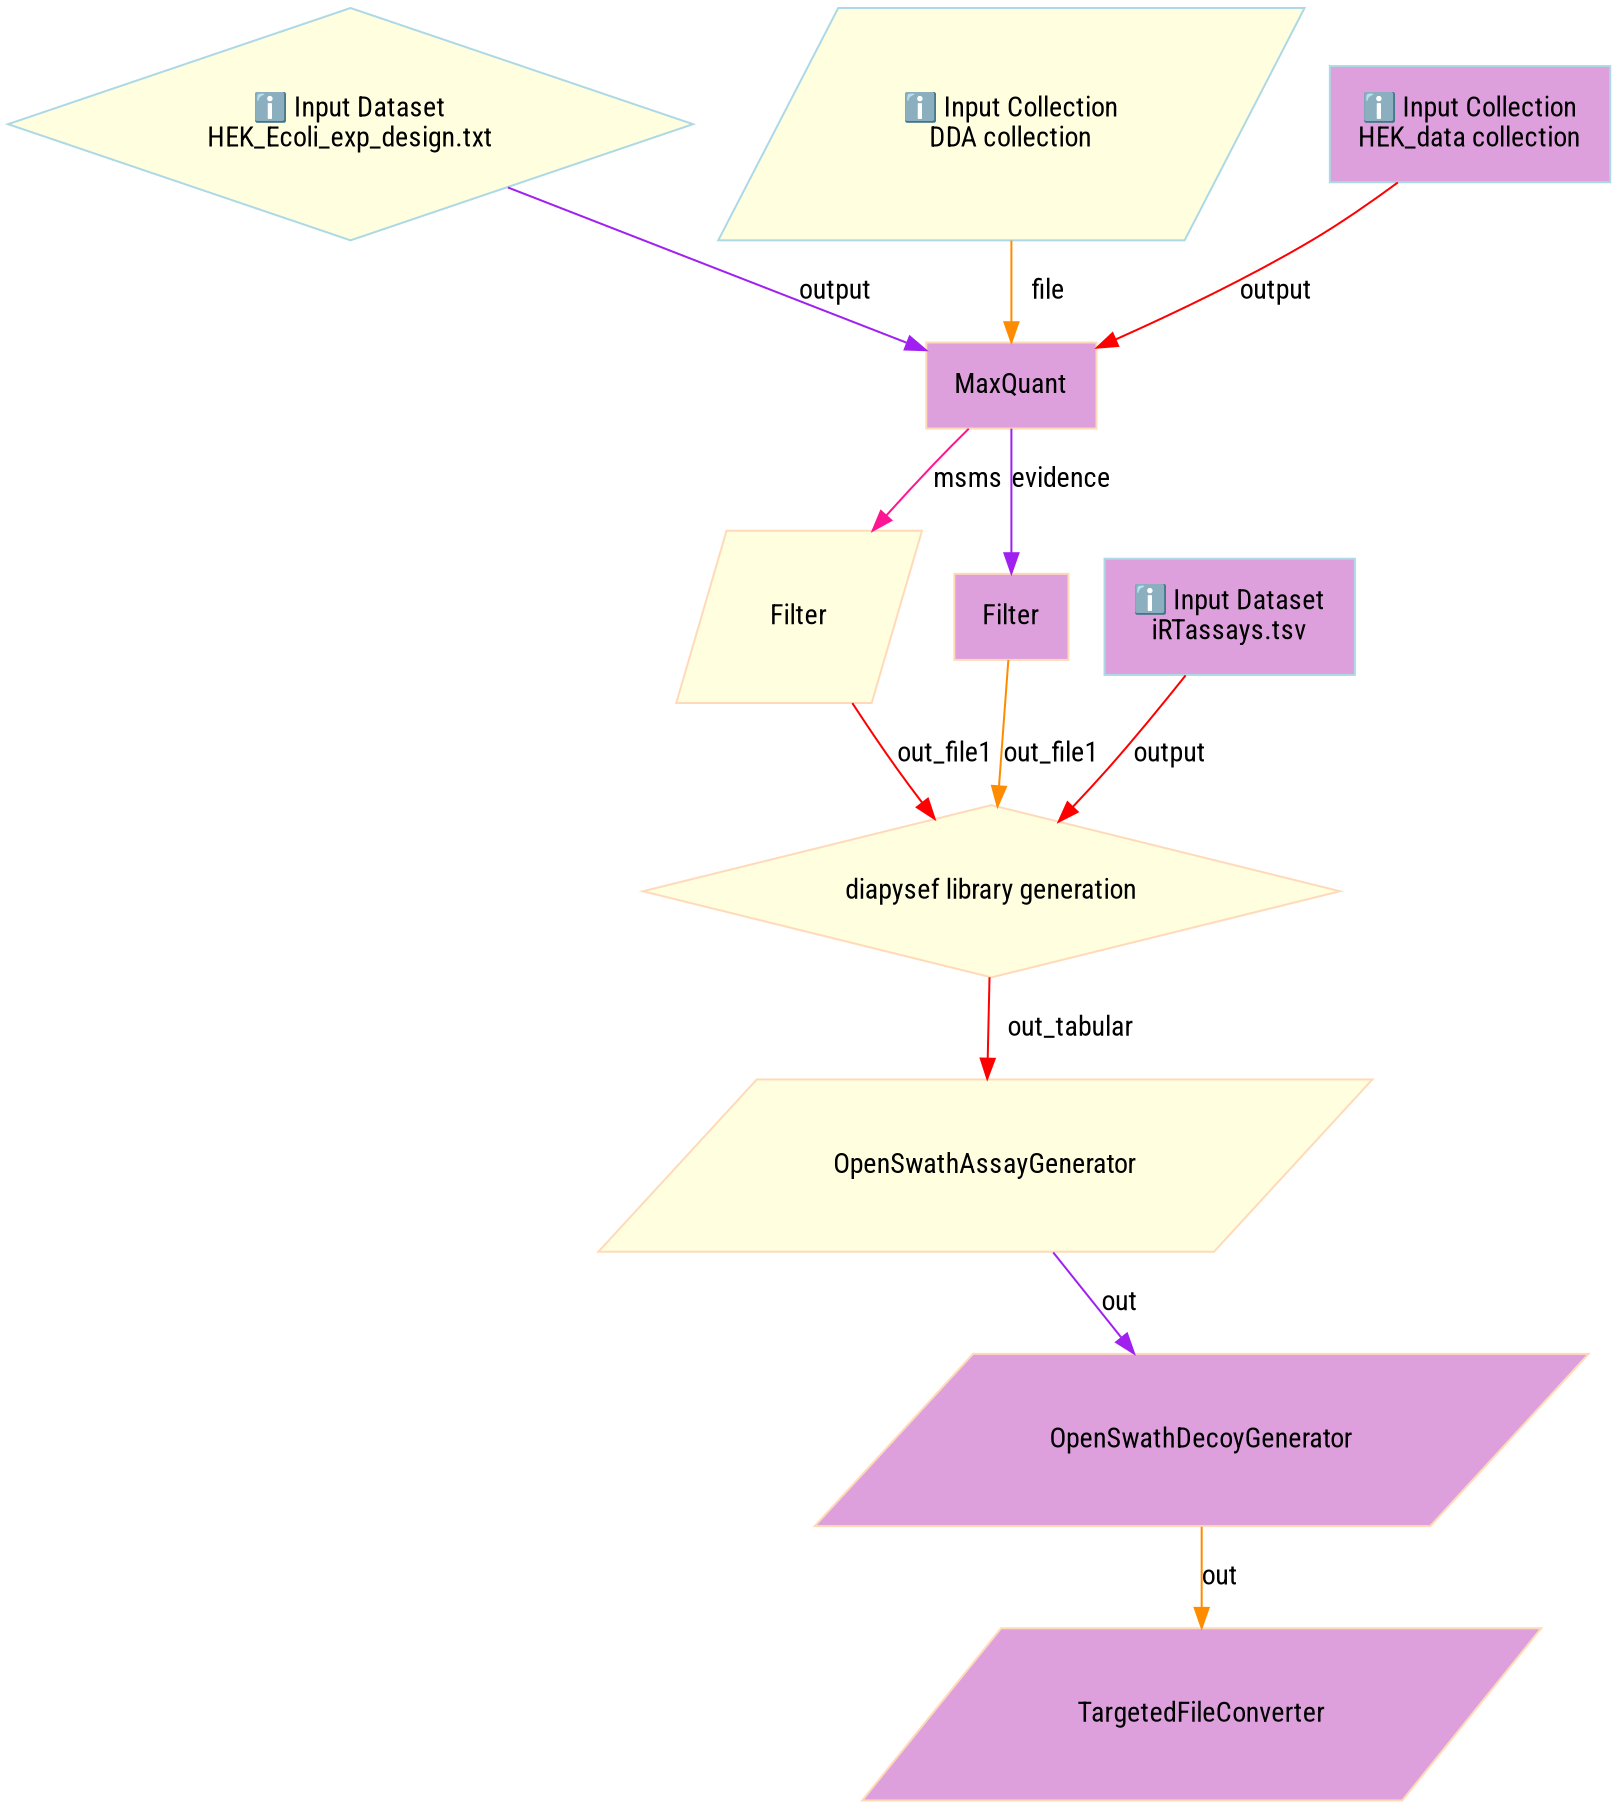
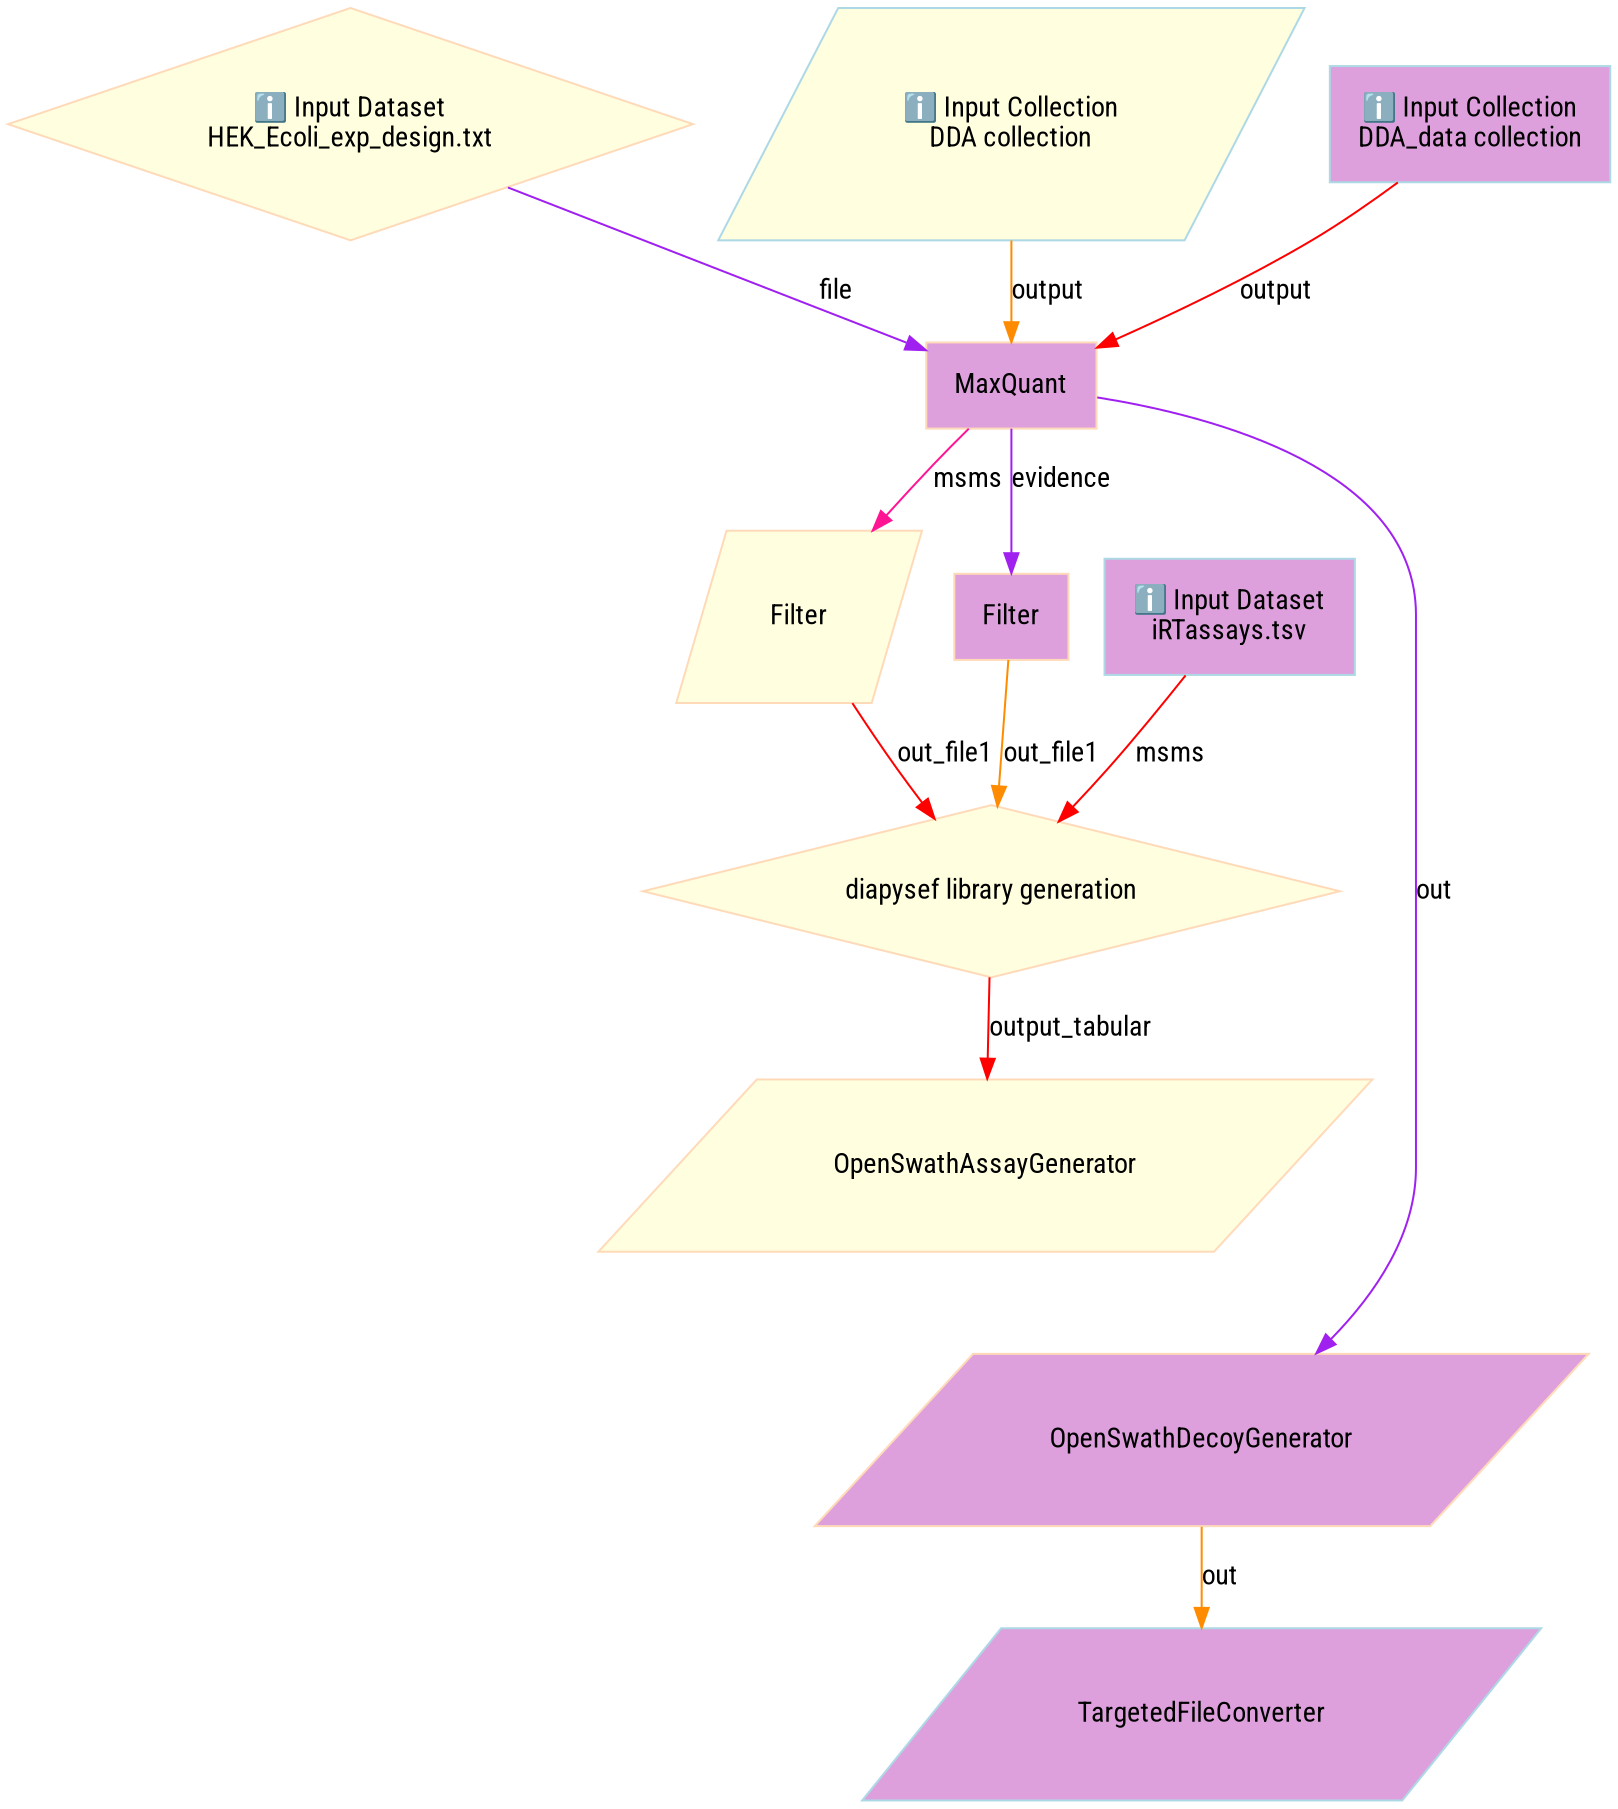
(350, 124) -> (350, 124)
(1470, 124) -> (1470, 124)
(836, 291) -> (836, 291)
(1048, 291) -> (1048, 291)
(1171, 754) -> (1171, 754)
(1071, 1028) -> (1071, 1028)
(1087, 1295) -> (1416, 780)
(1202, 1714) -> (1202, 1714)
